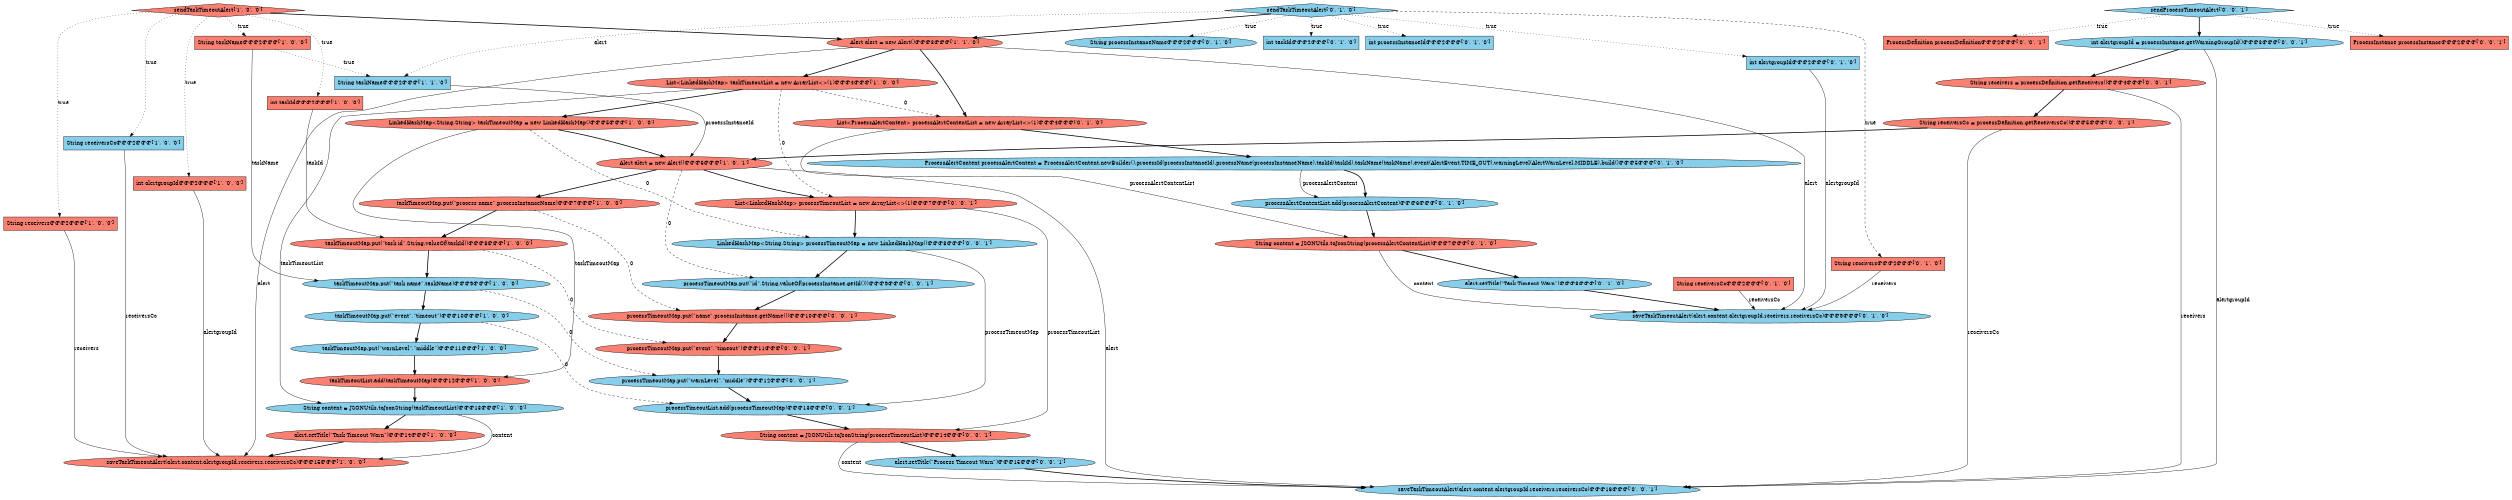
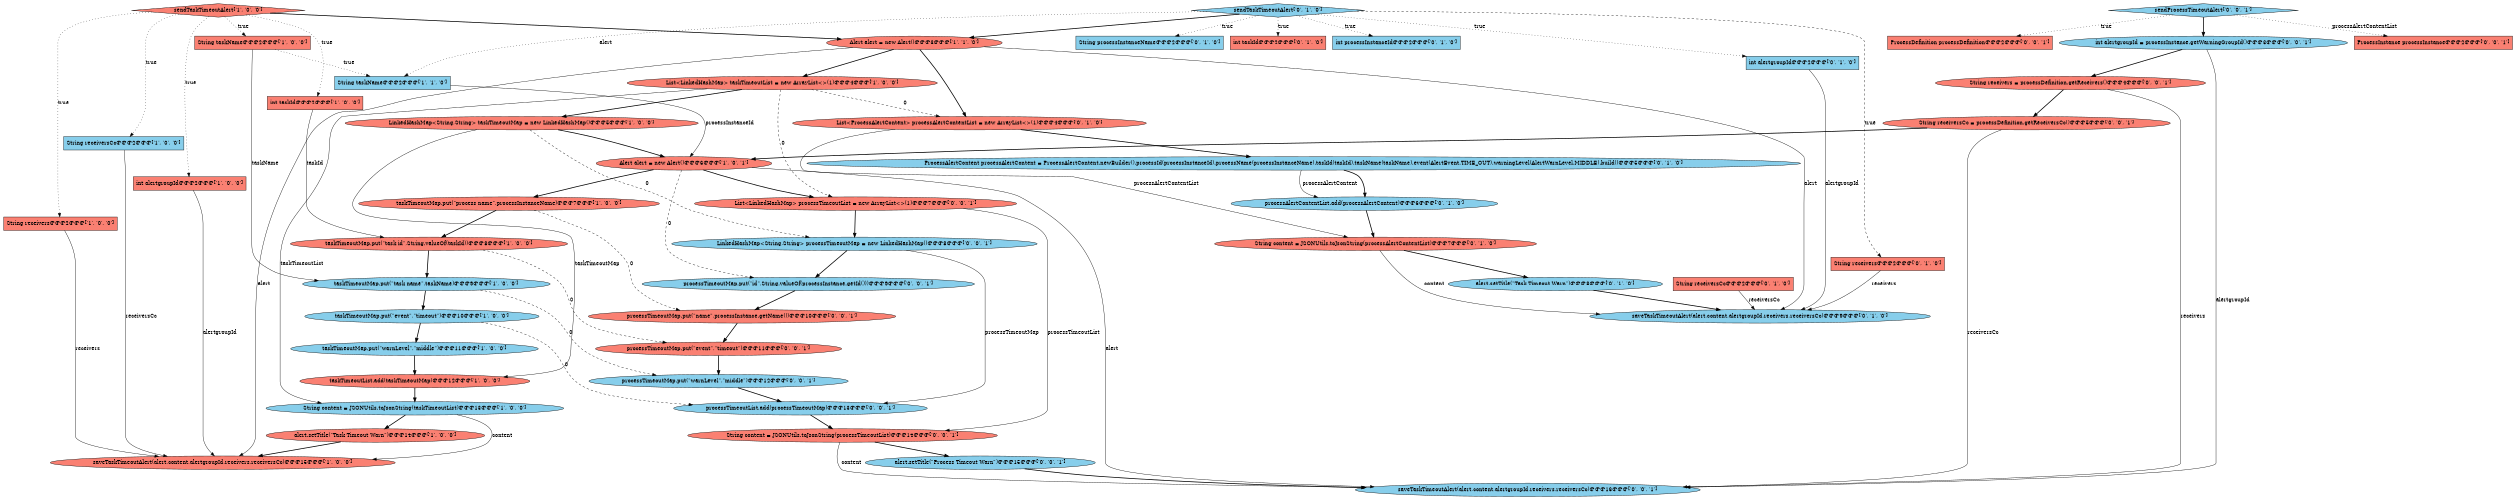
(2334, 27) -> (2365, 27)
(1161, 43) -> (1150, 43)
(1311, 43) -> (1278, 43)
